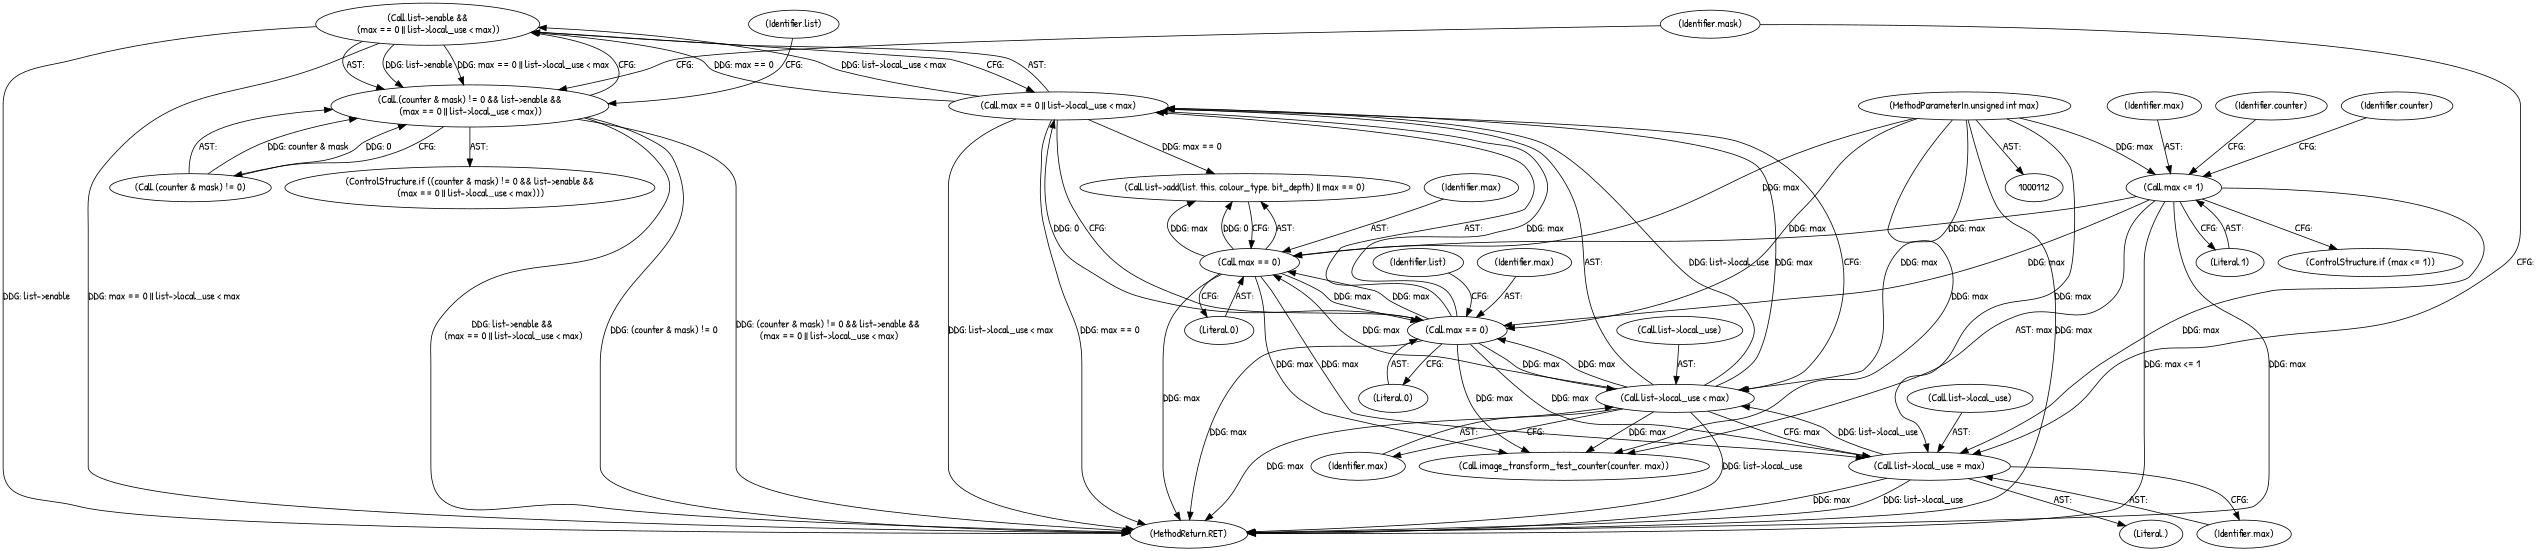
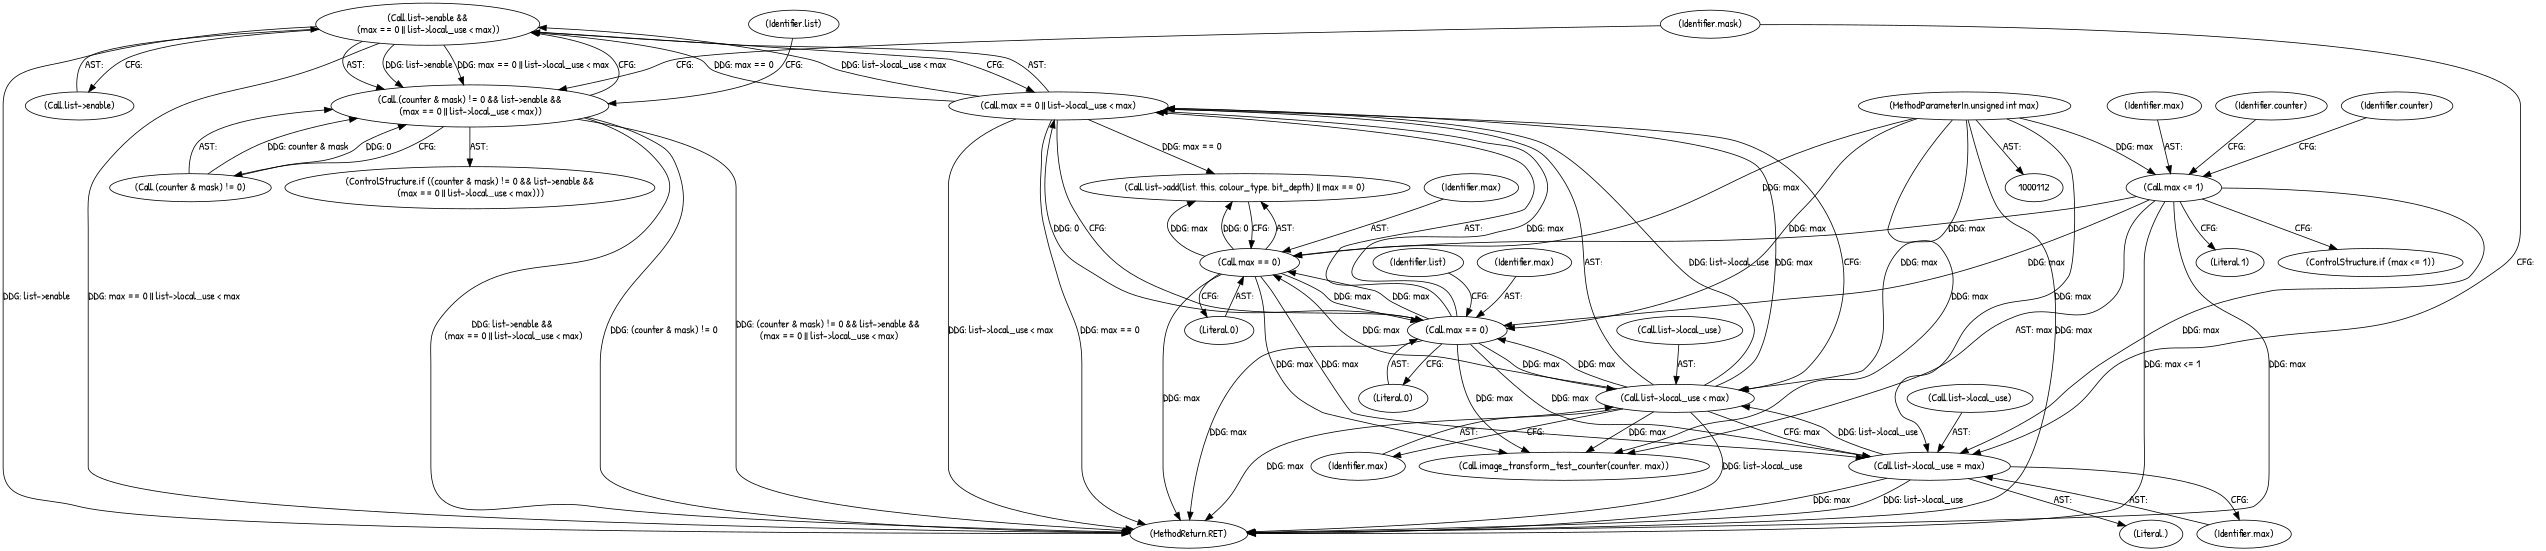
none -> (80, 106)
(2221, 223) -> none
